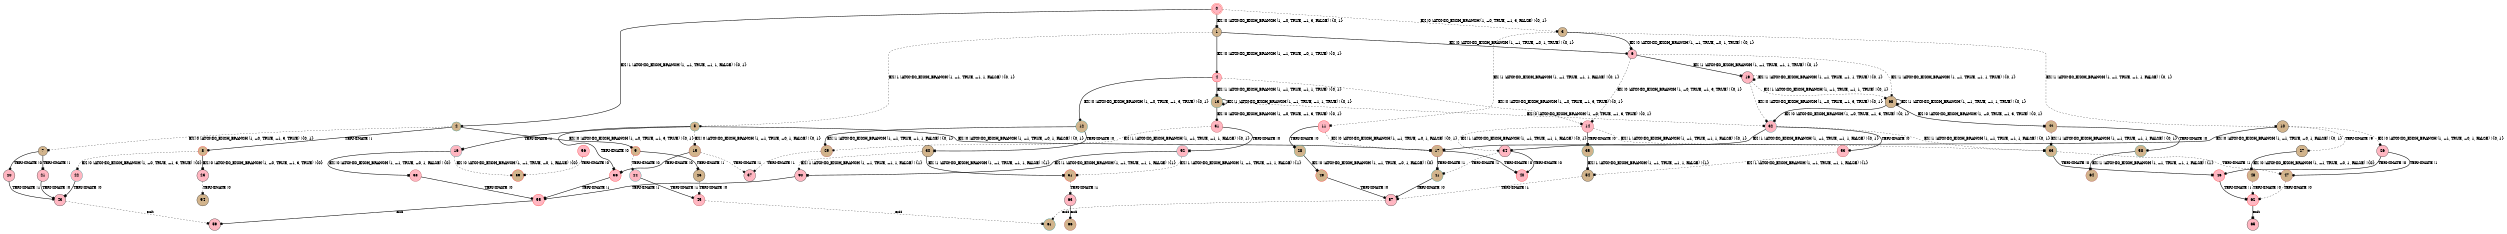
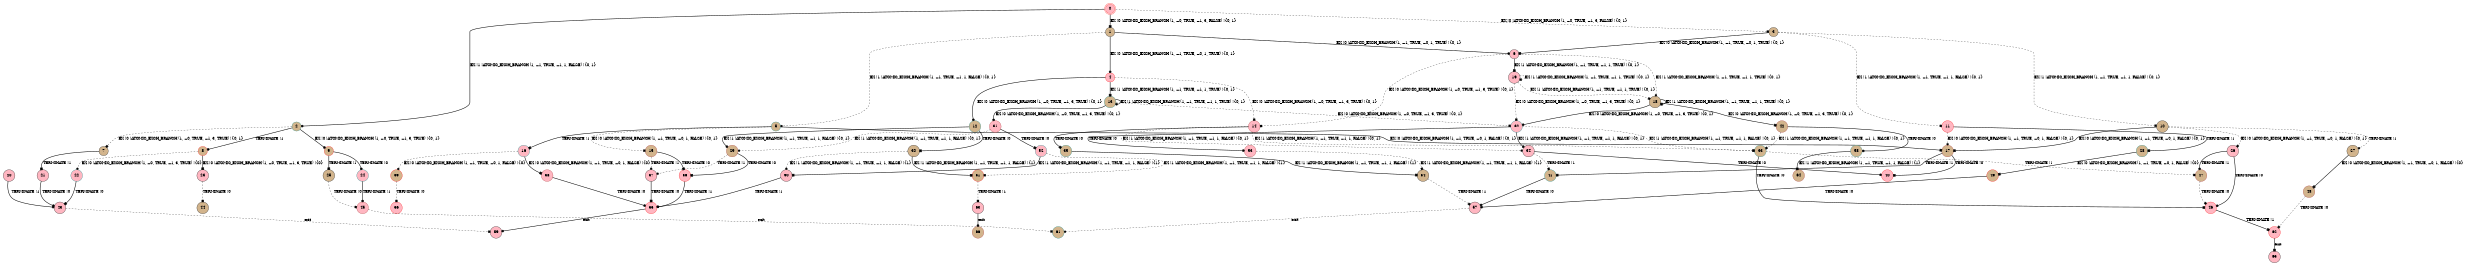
(1891, 102) -> (1655, 102)
(564, 135) -> (729, 172)
(1304, 139) -> (2221, 139)
(2359, 139) -> (2383, 139)
(136, 154) -> (136, 155)
(22, 156) -> none
(632, 162) -> (349, 156)
(557, 172) -> (396, 190)
none -> (651, 190)
(2276, 193) -> (2200, 192)
(203, 200) -> (203, 208)
